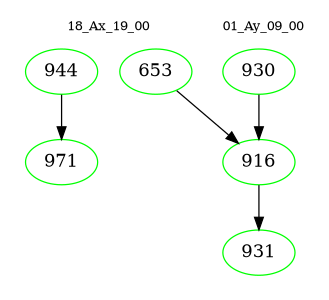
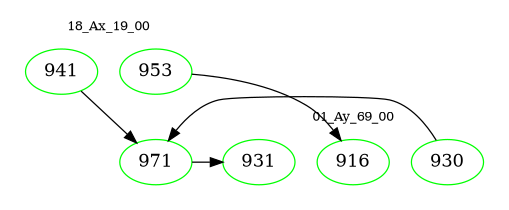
(263, 27) -> (353, 118)
(62, 72) -> (62, 72)
(156, 72) -> (156, 72)
(259, 111) -> (309, 97)
(259, 201) -> (201, 162)
